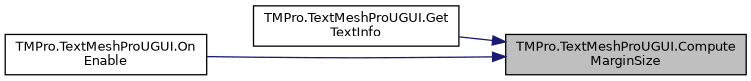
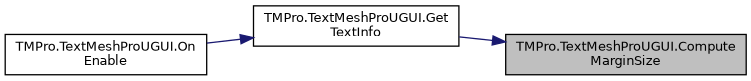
(350, 58) -> (224, 41)
